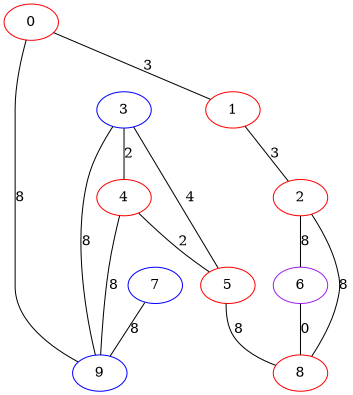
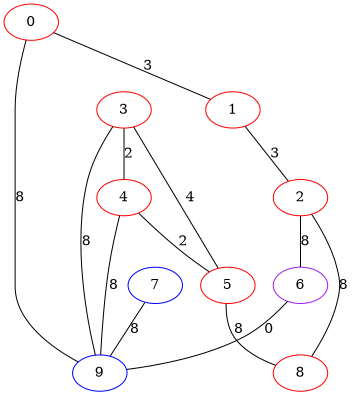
(124, 110) -> (124, 110)
(300, 329) -> (214, 350)
